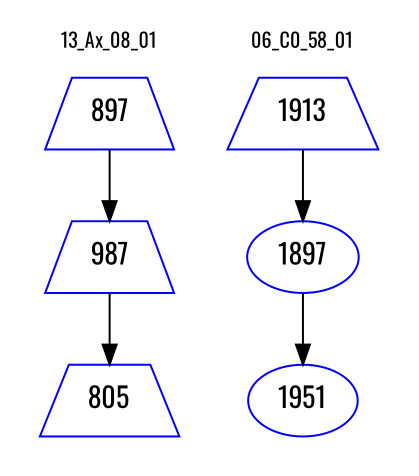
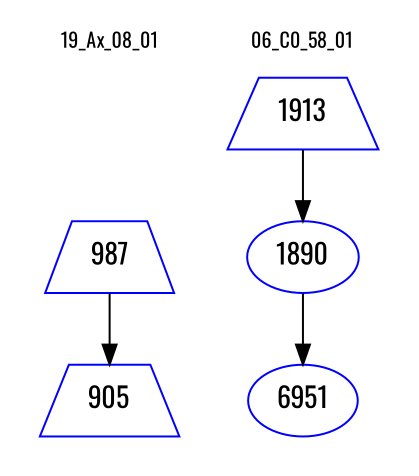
(110, 43) -> (110, 43)
(110, 114) -> none
(303, 257) -> (303, 257)
(110, 401) -> (110, 401)
(303, 401) -> (303, 401)
